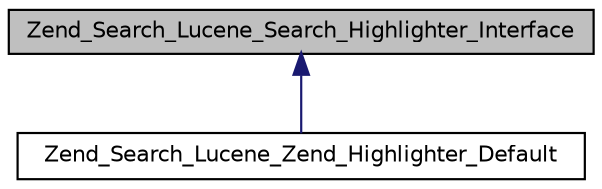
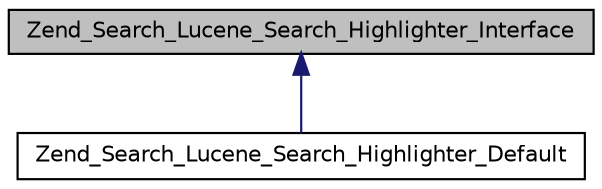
(301, 156) -> (301, 156)
